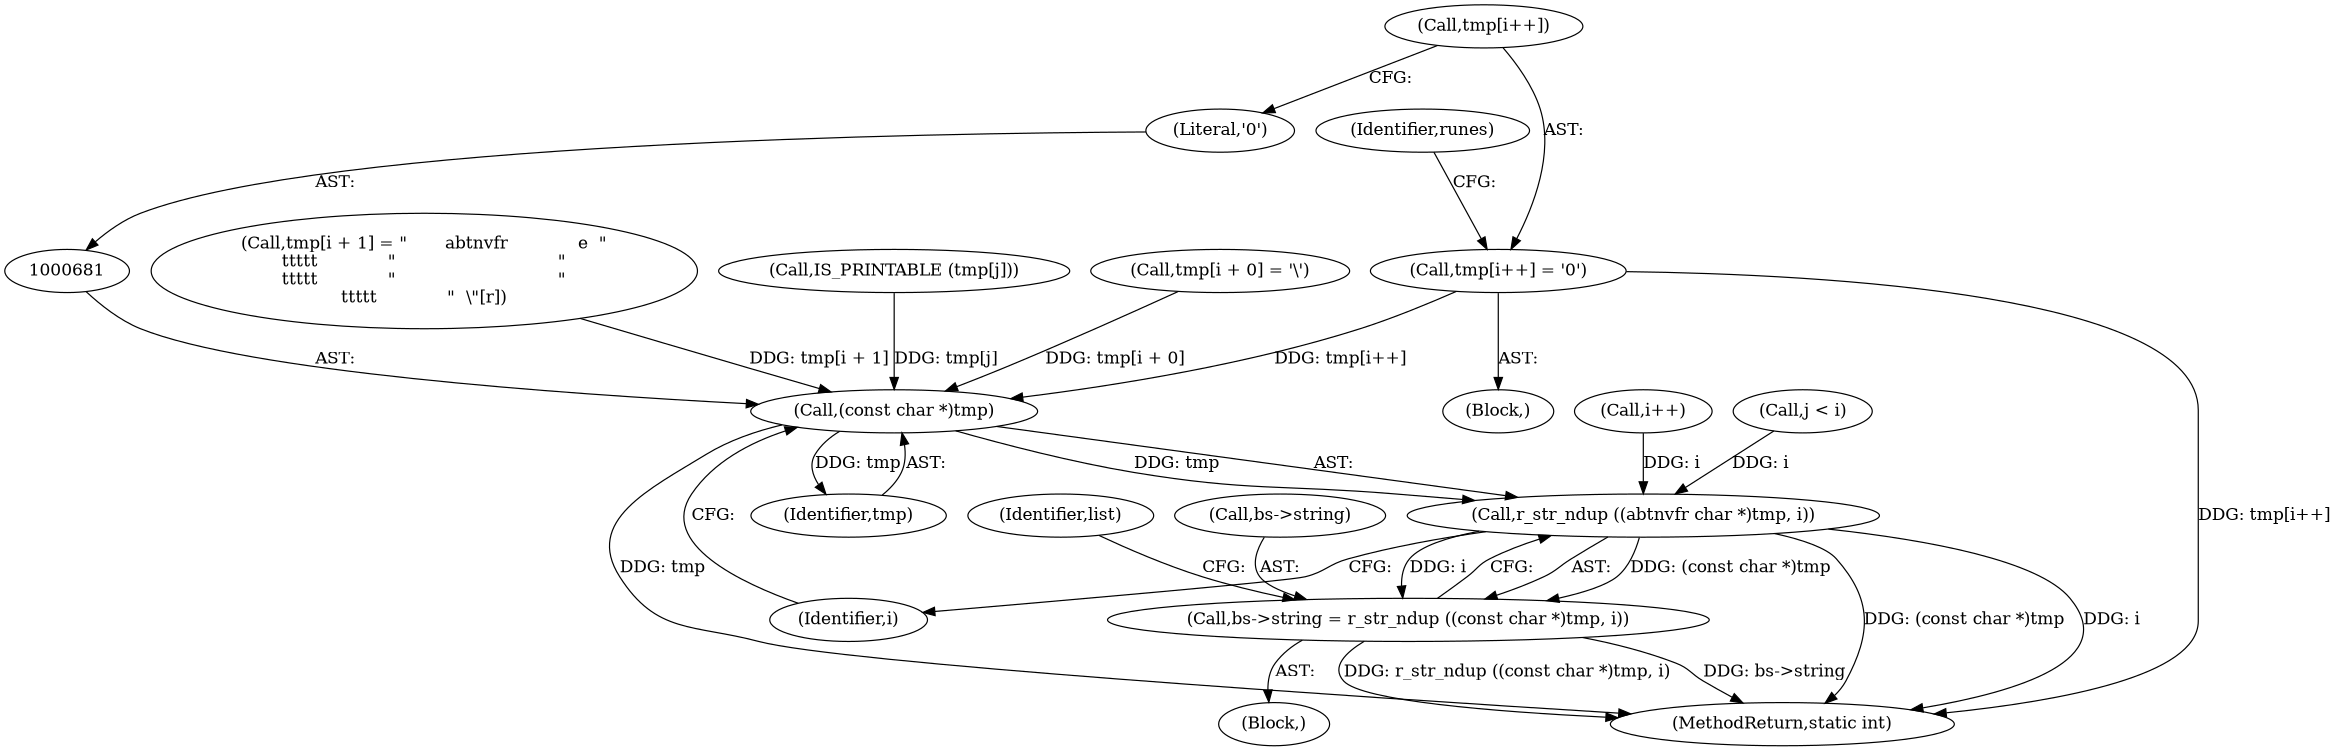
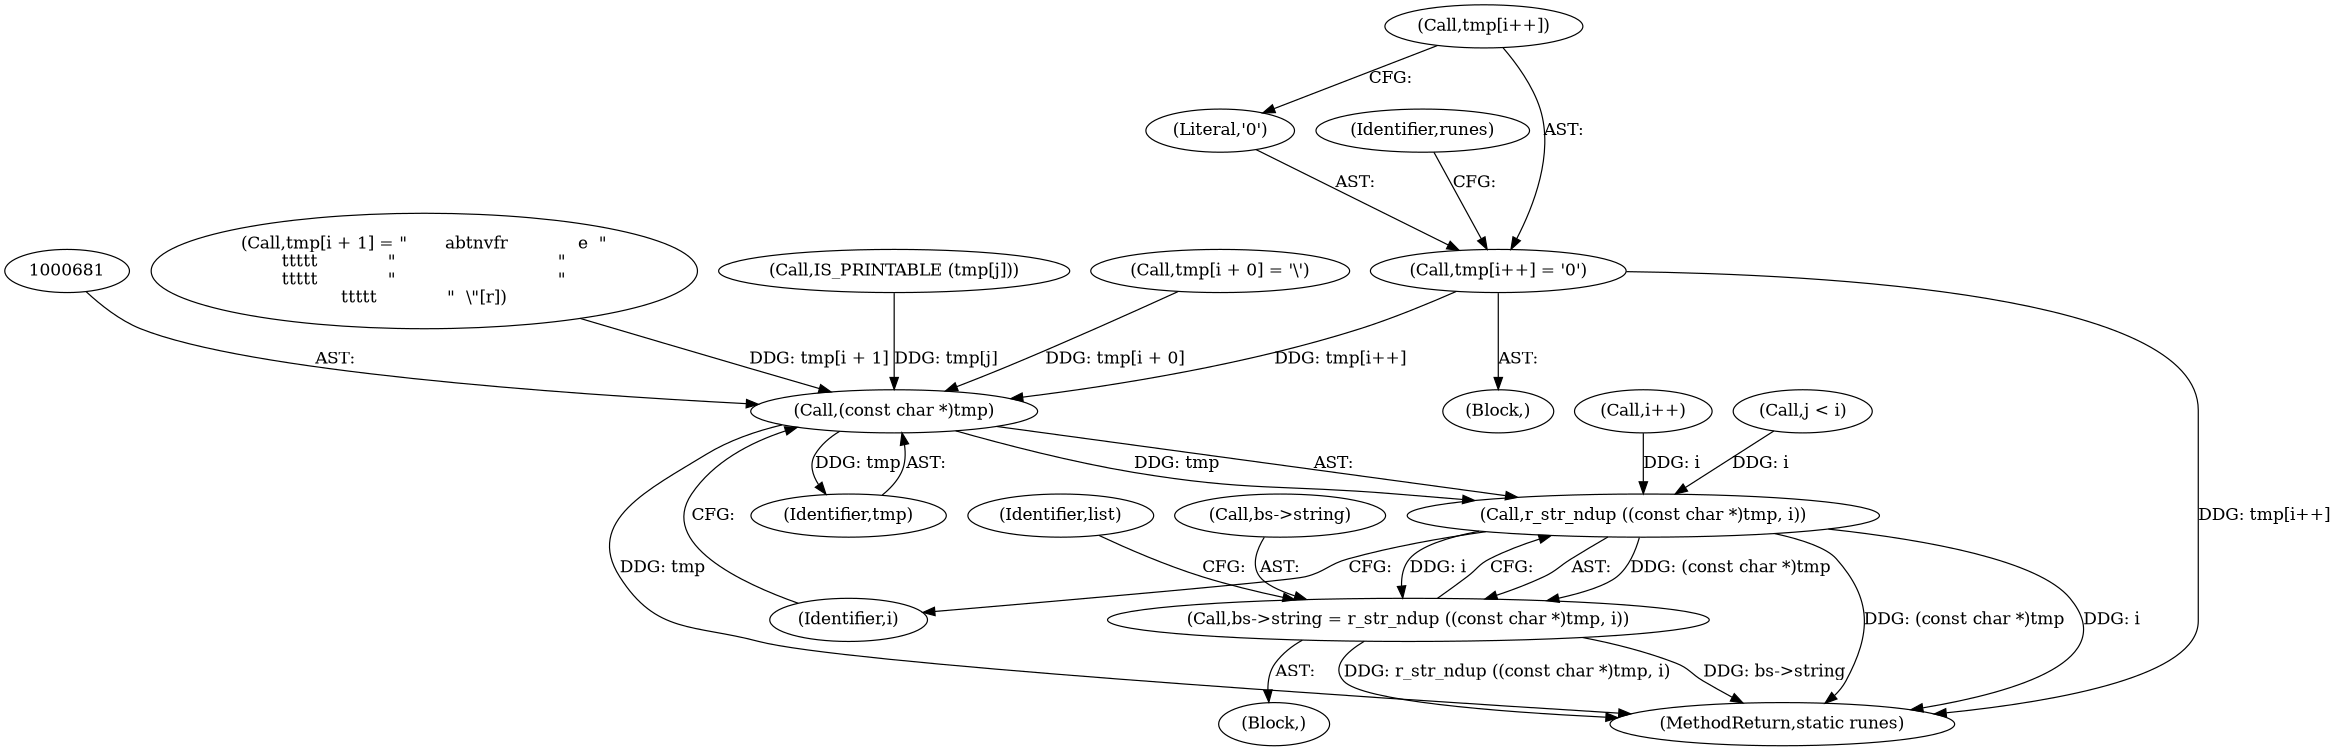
(614, 148) -> (1352, 197)
(1643, 516) -> (1643, 516)
(1782, 724) -> (1782, 724)
